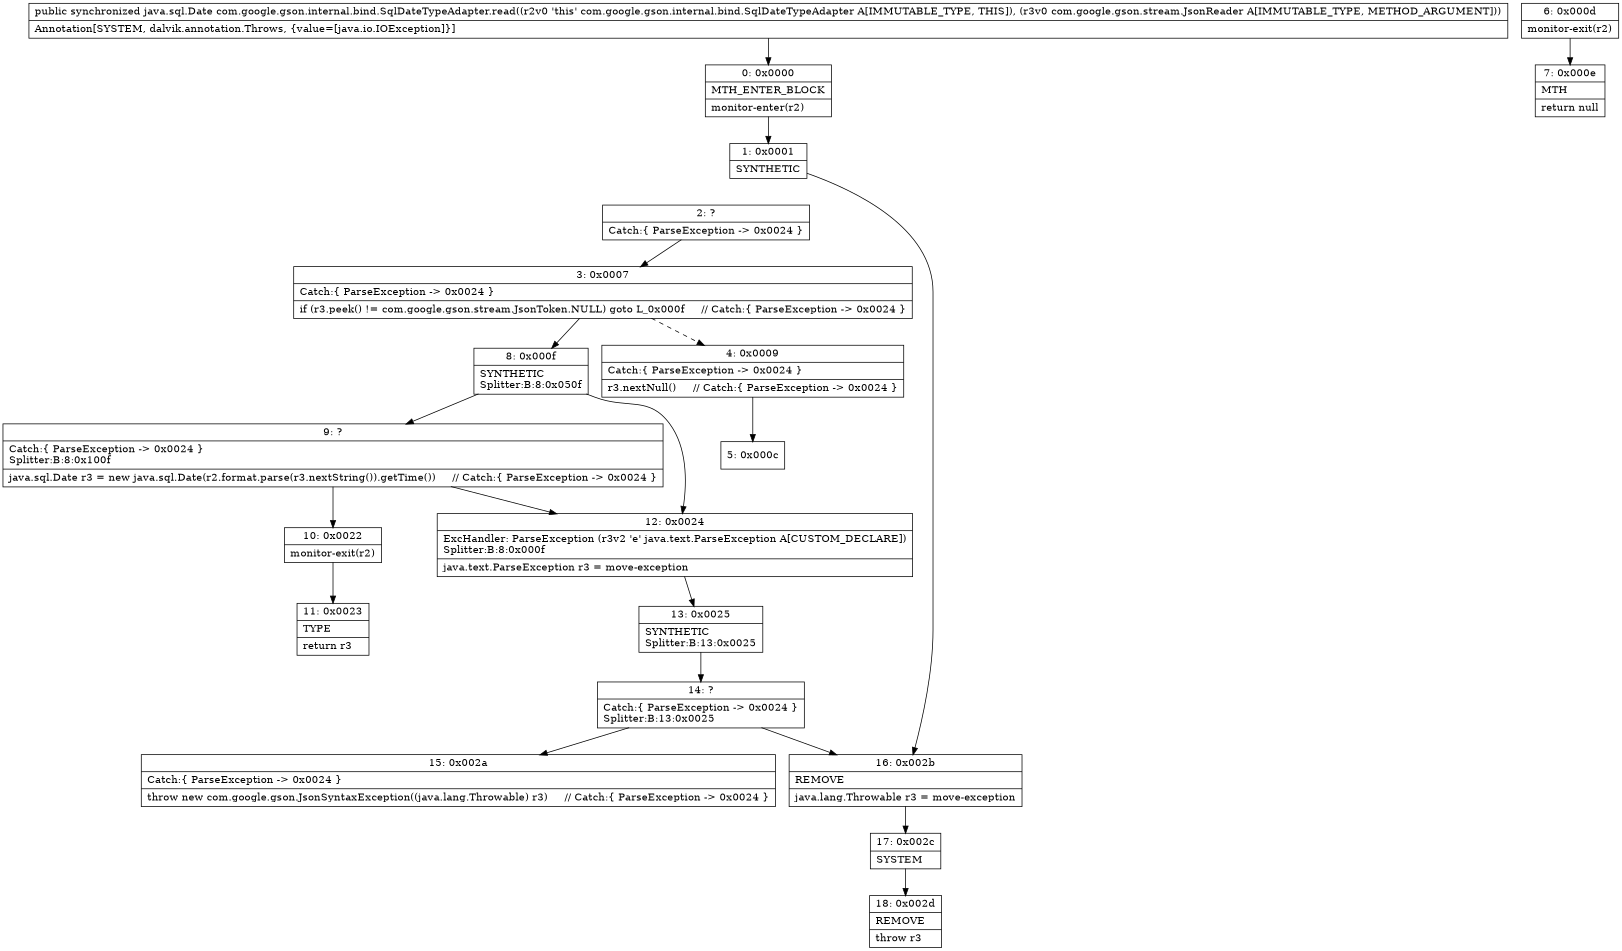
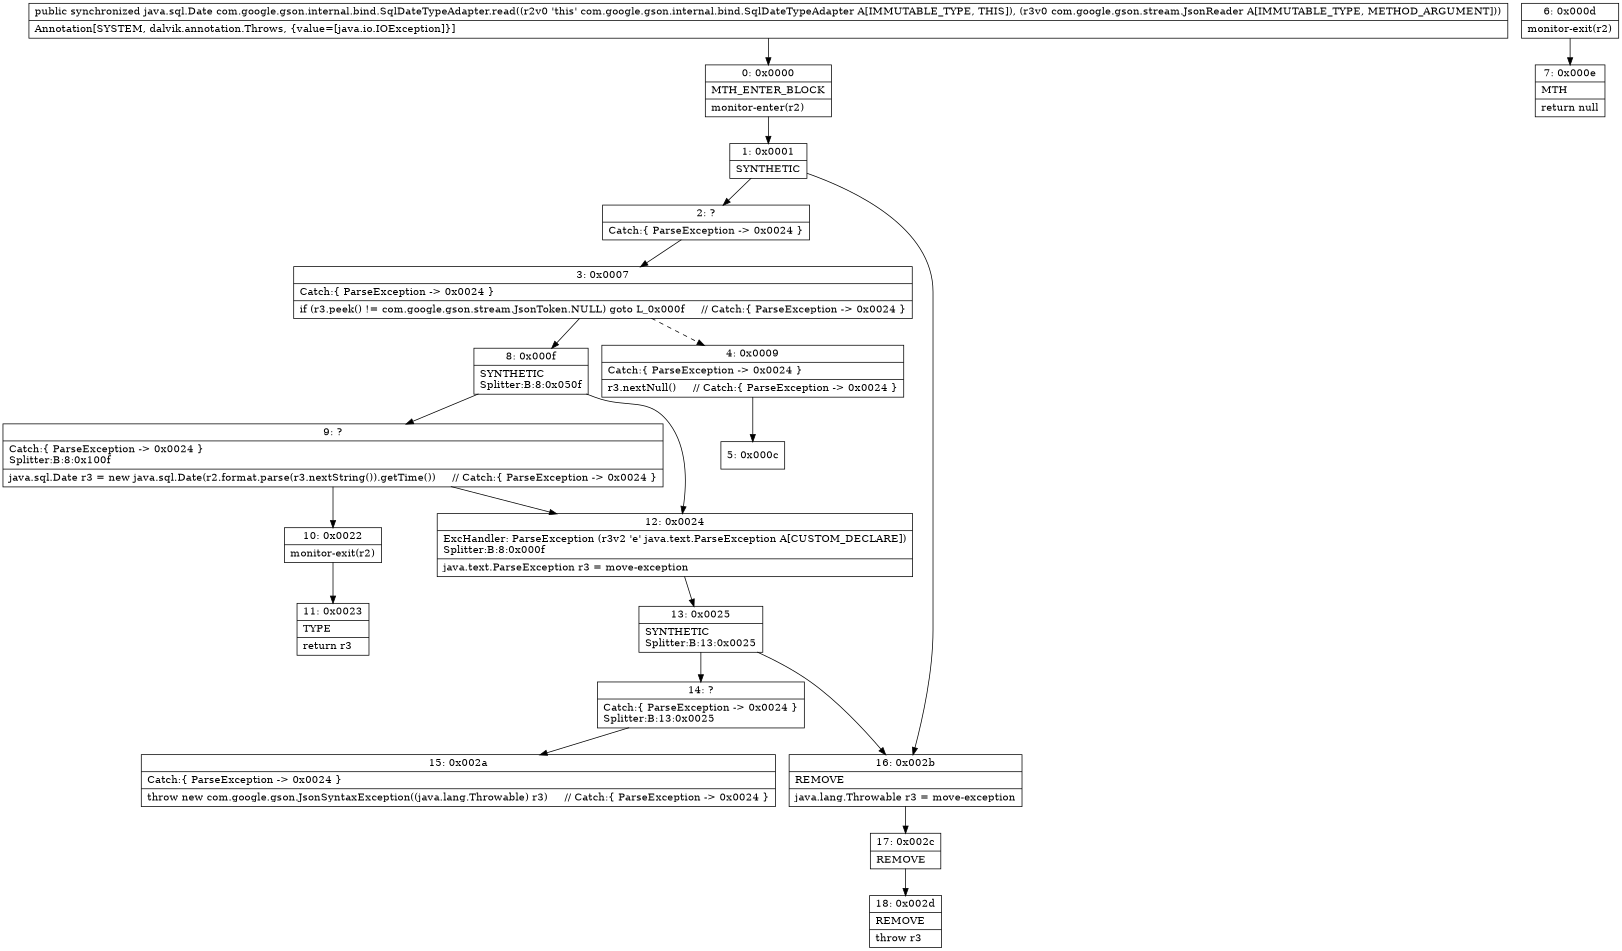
none -> (740, 189)
(796, 740) -> (825, 693)
(900, 860) -> (901, 860)
